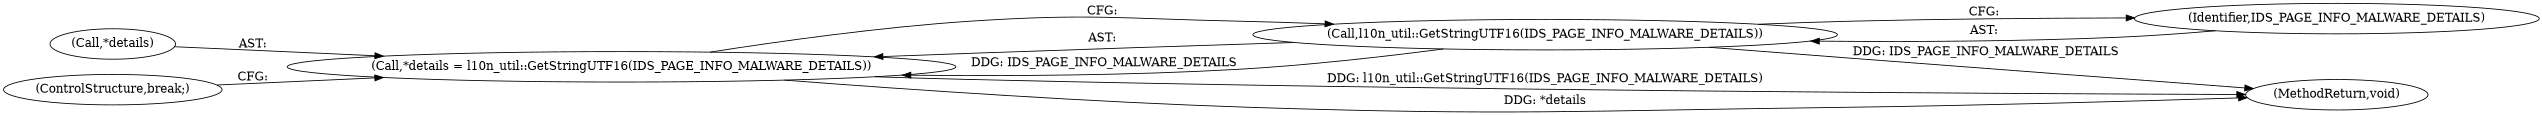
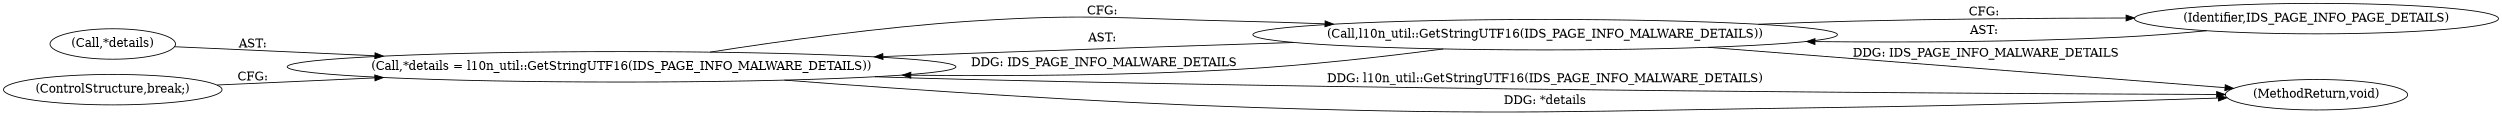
(2337, 19) -> (2316, 19)
